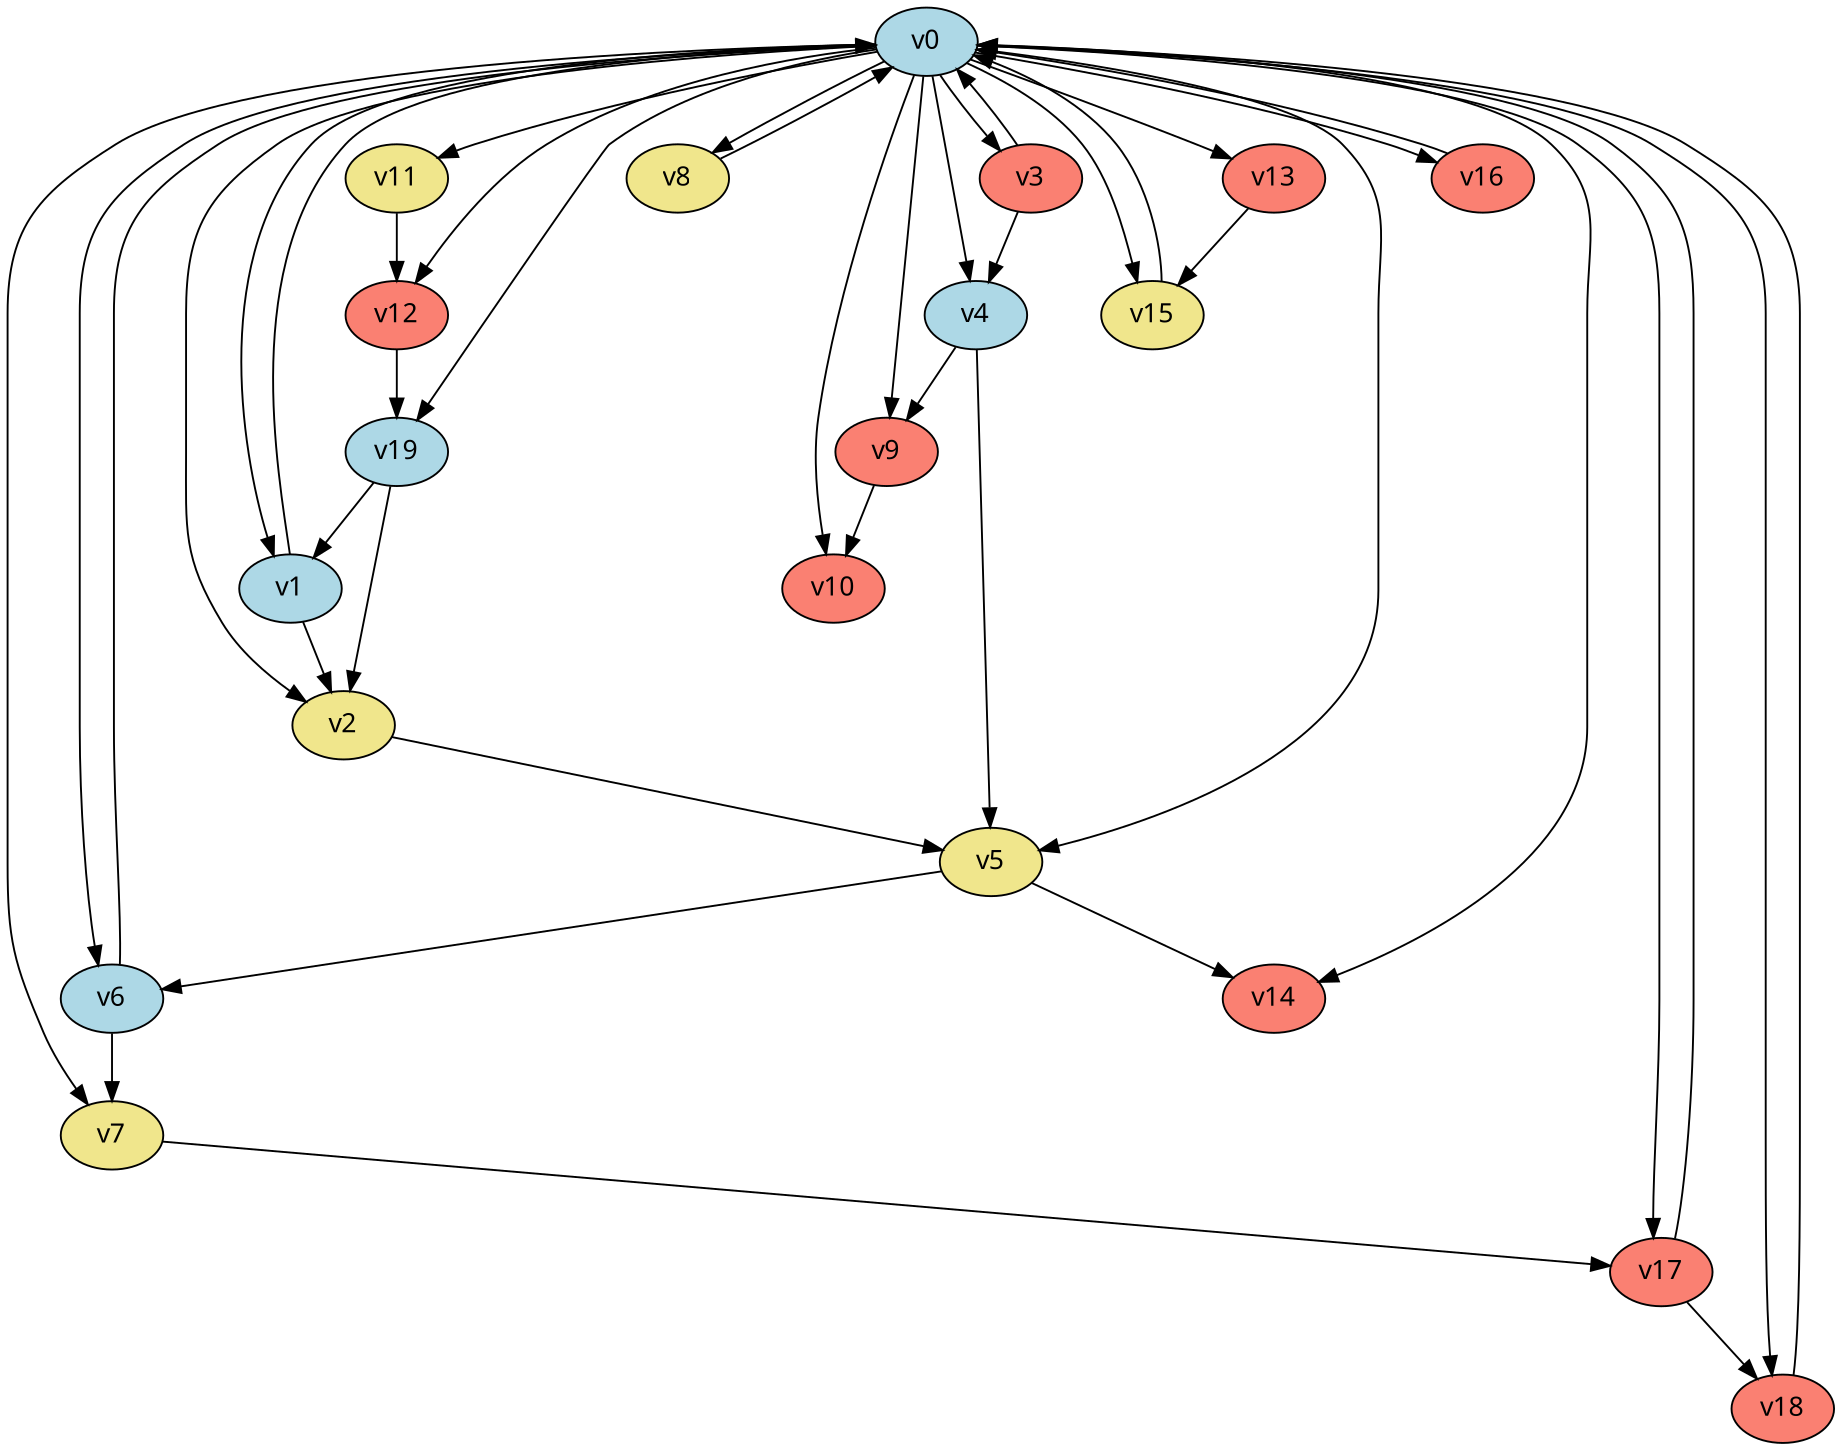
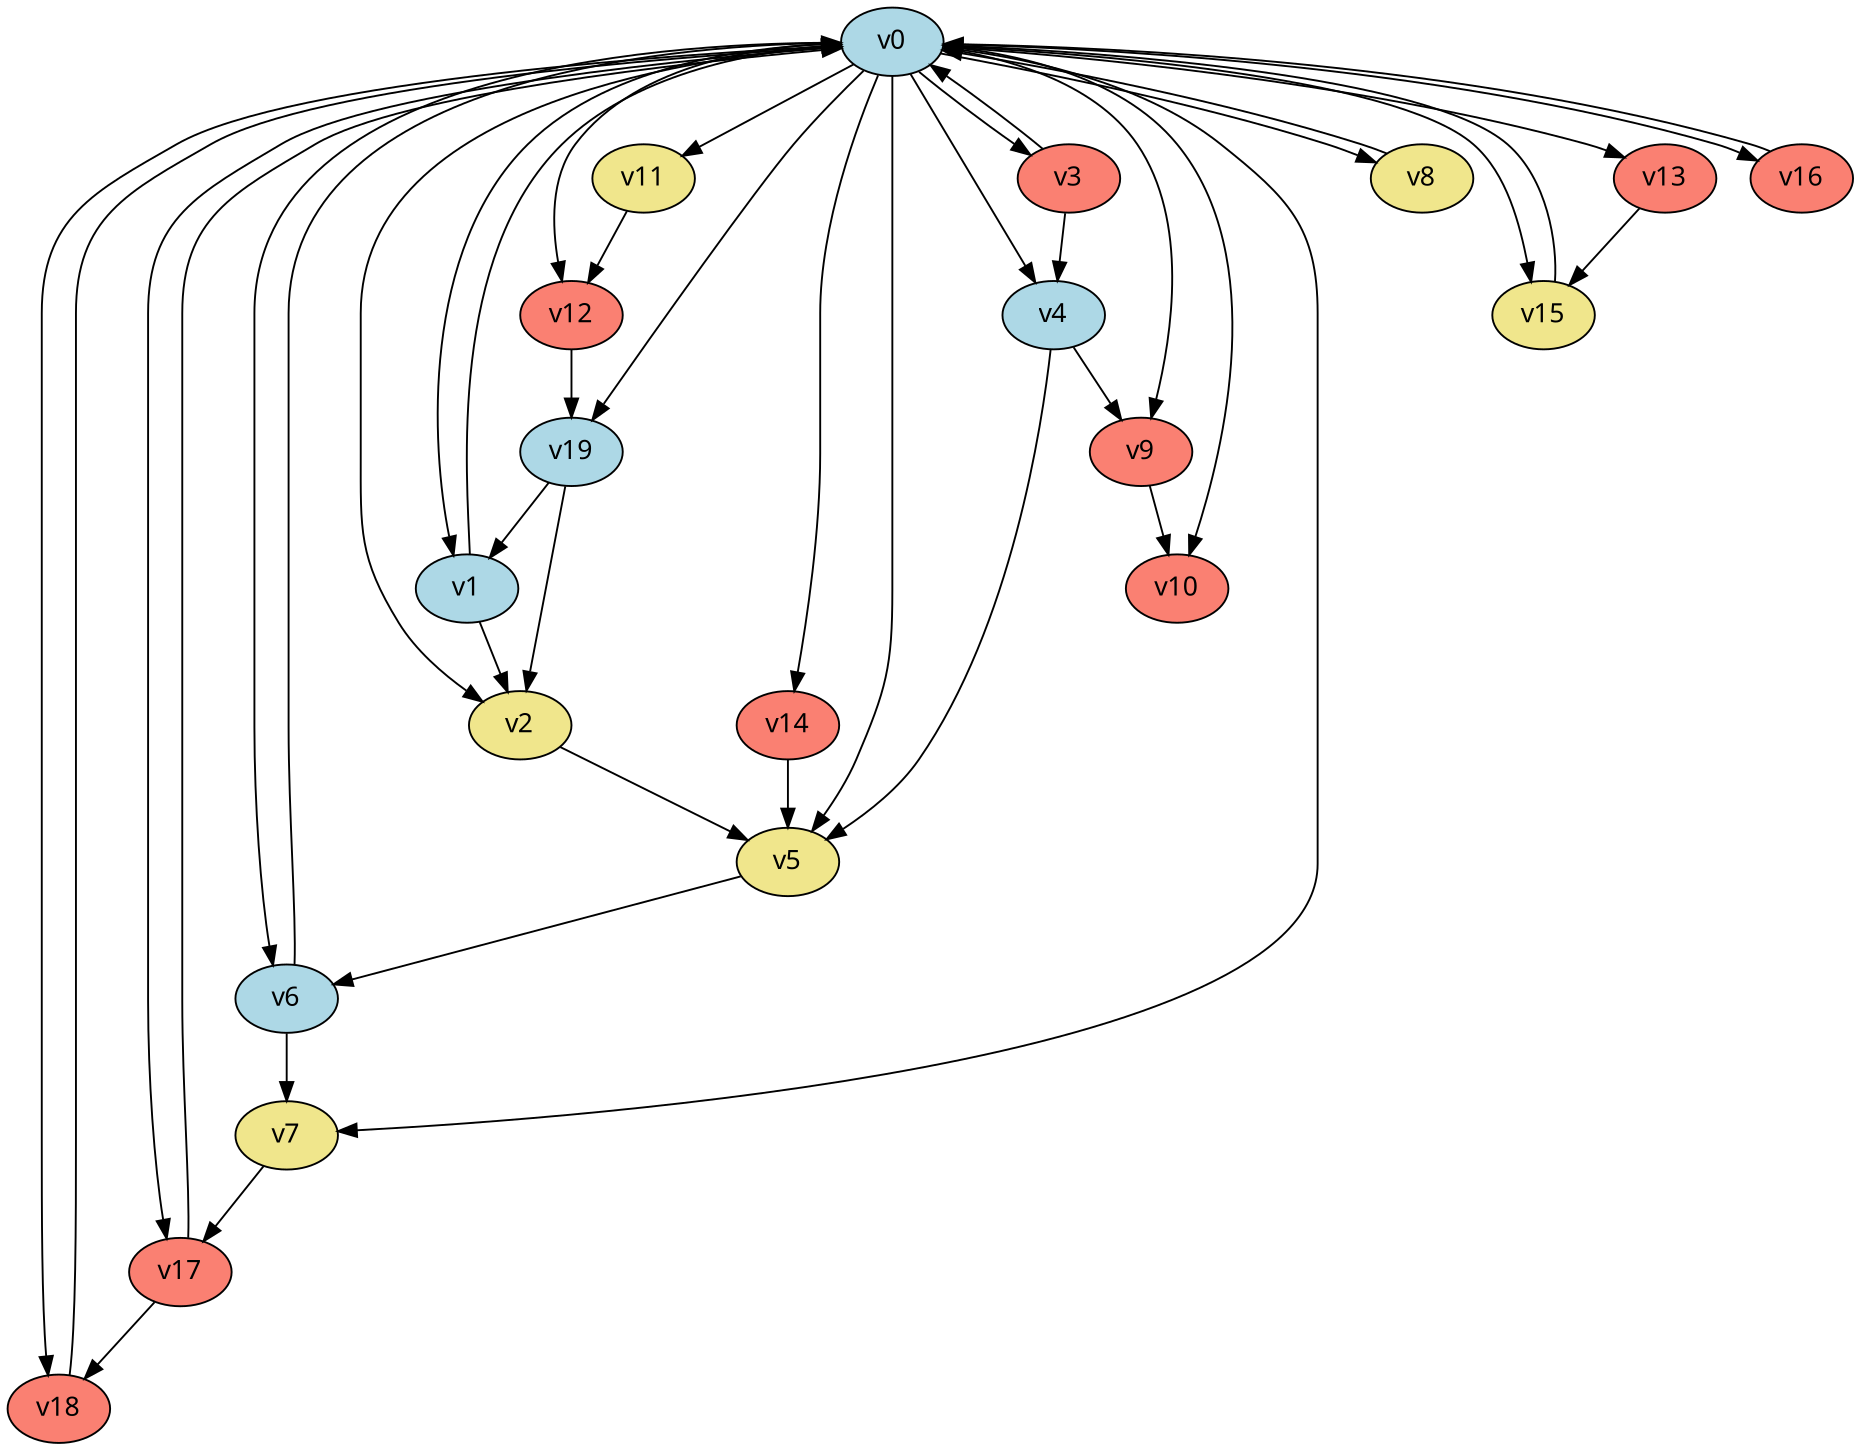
(1123, 926) -> (788, 784)
